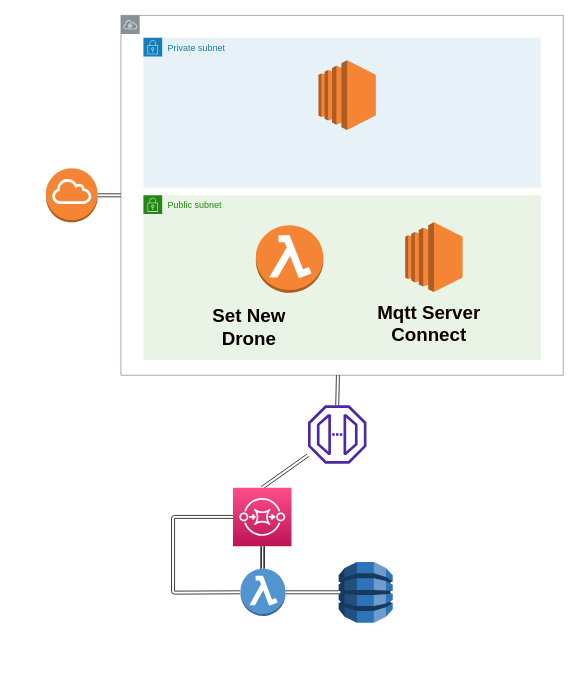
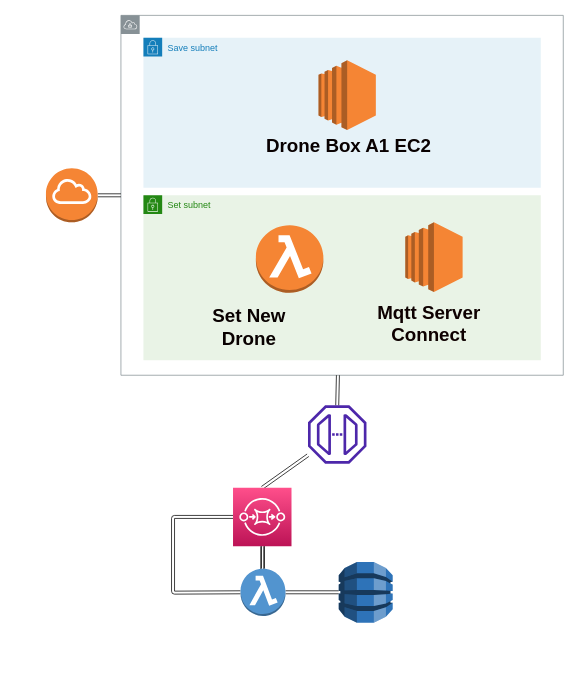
(201, 49) -> (194, 49)
none -> (348, 145)
(197, 206) -> (192, 206)
